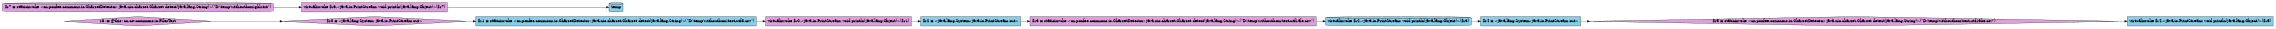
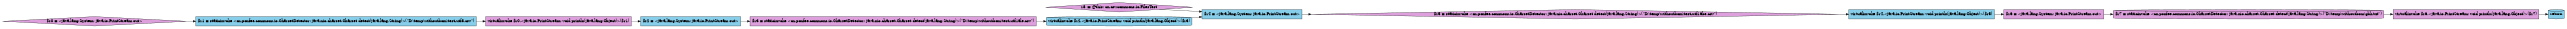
(616, 7) -> (2556, 14)
none -> (2054, 14)
(246, 21) -> (1179, 10)
